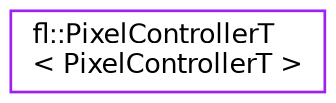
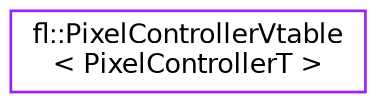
(168, 51) -> (188, 51)
